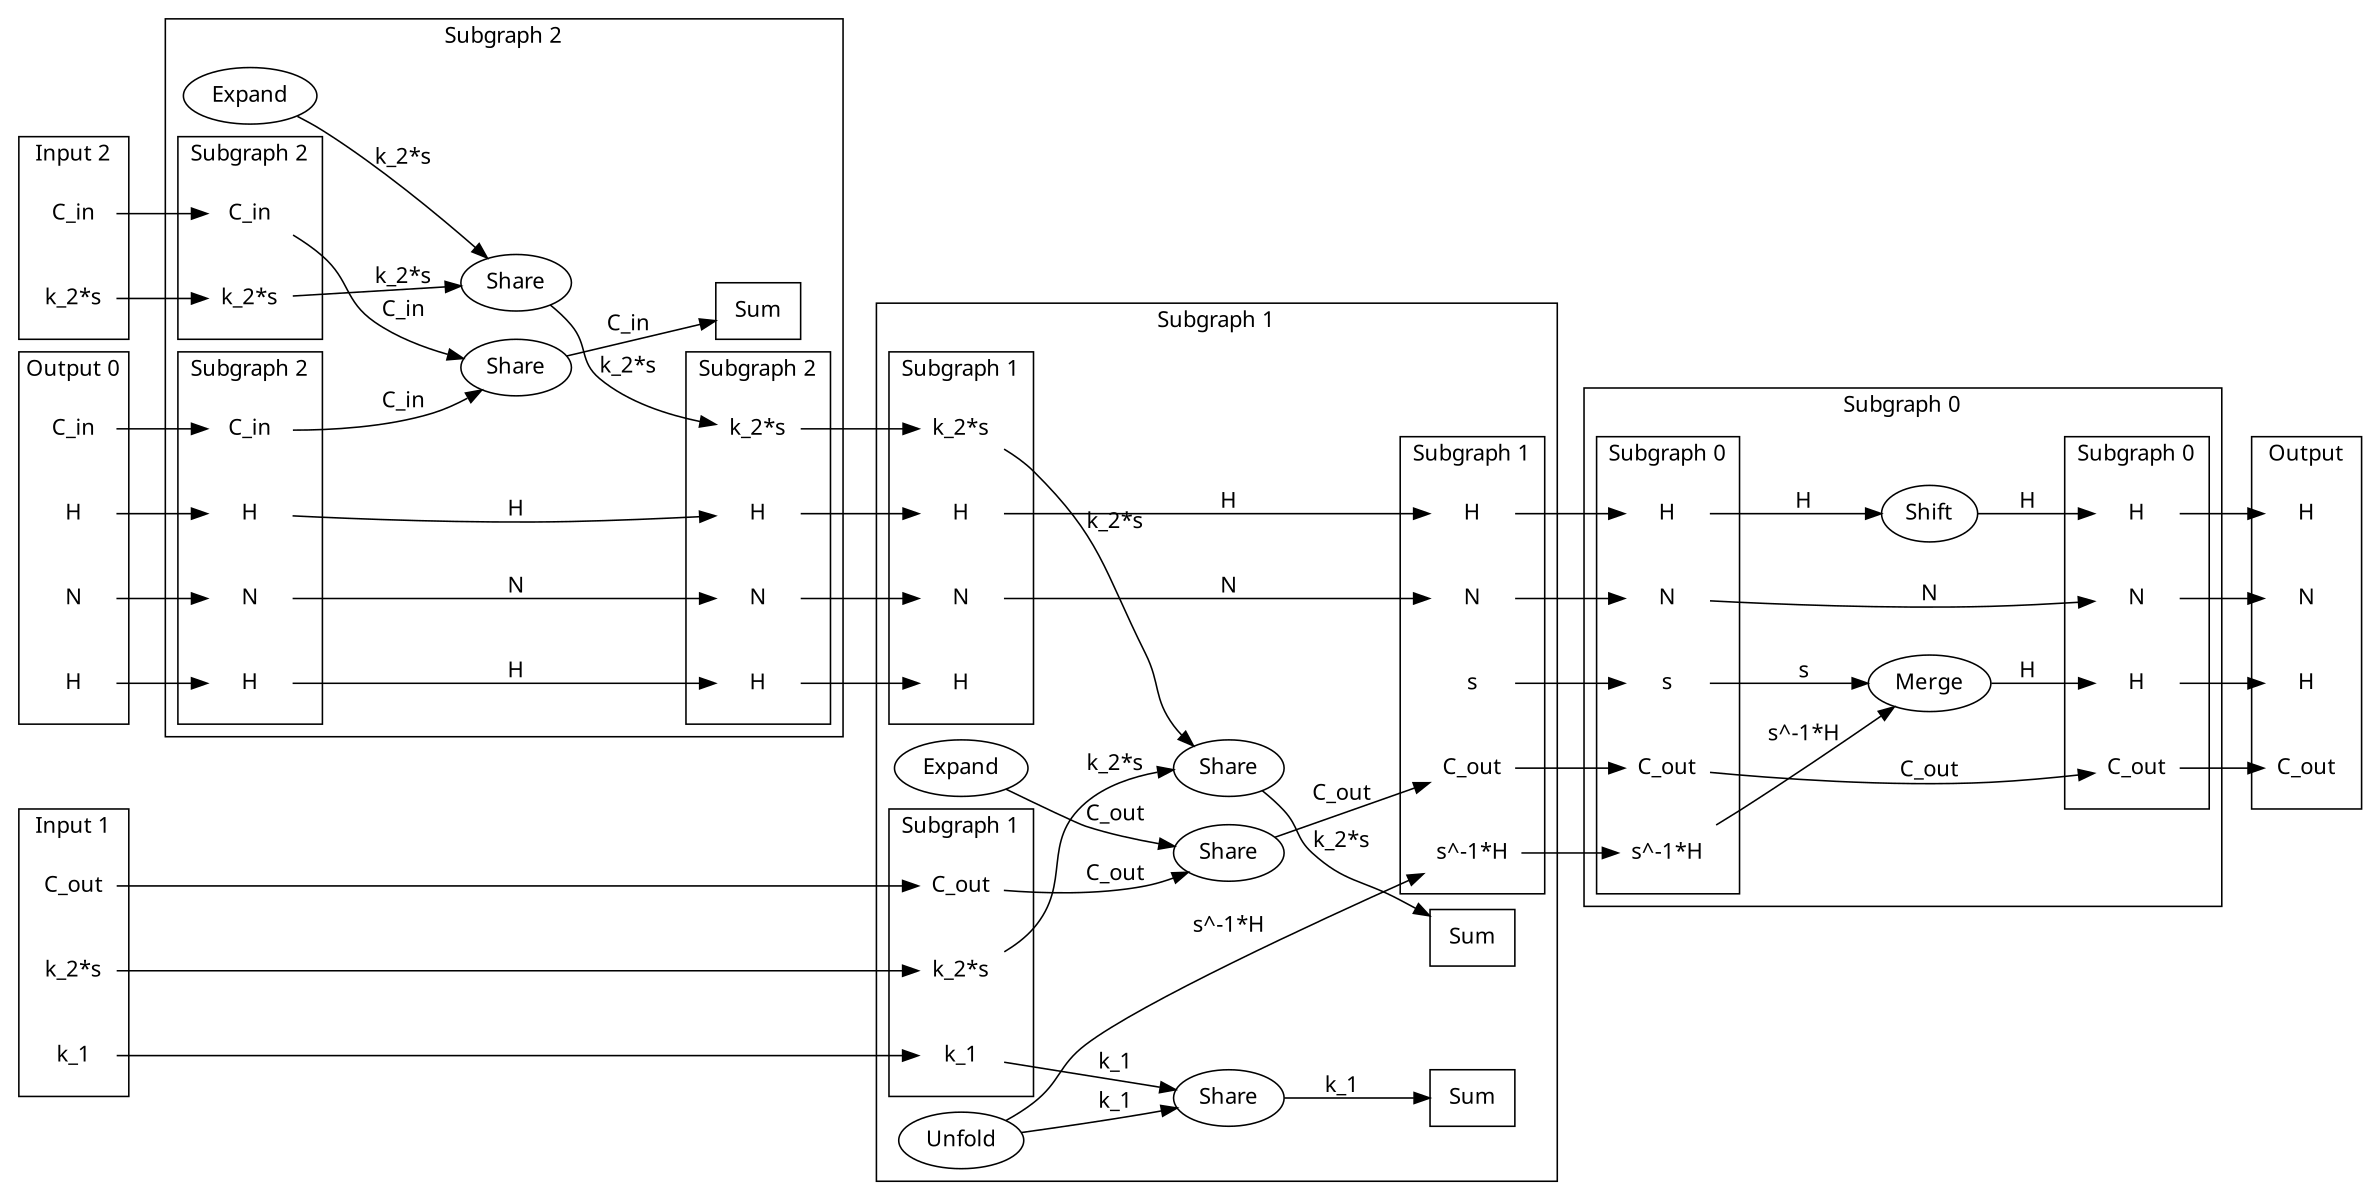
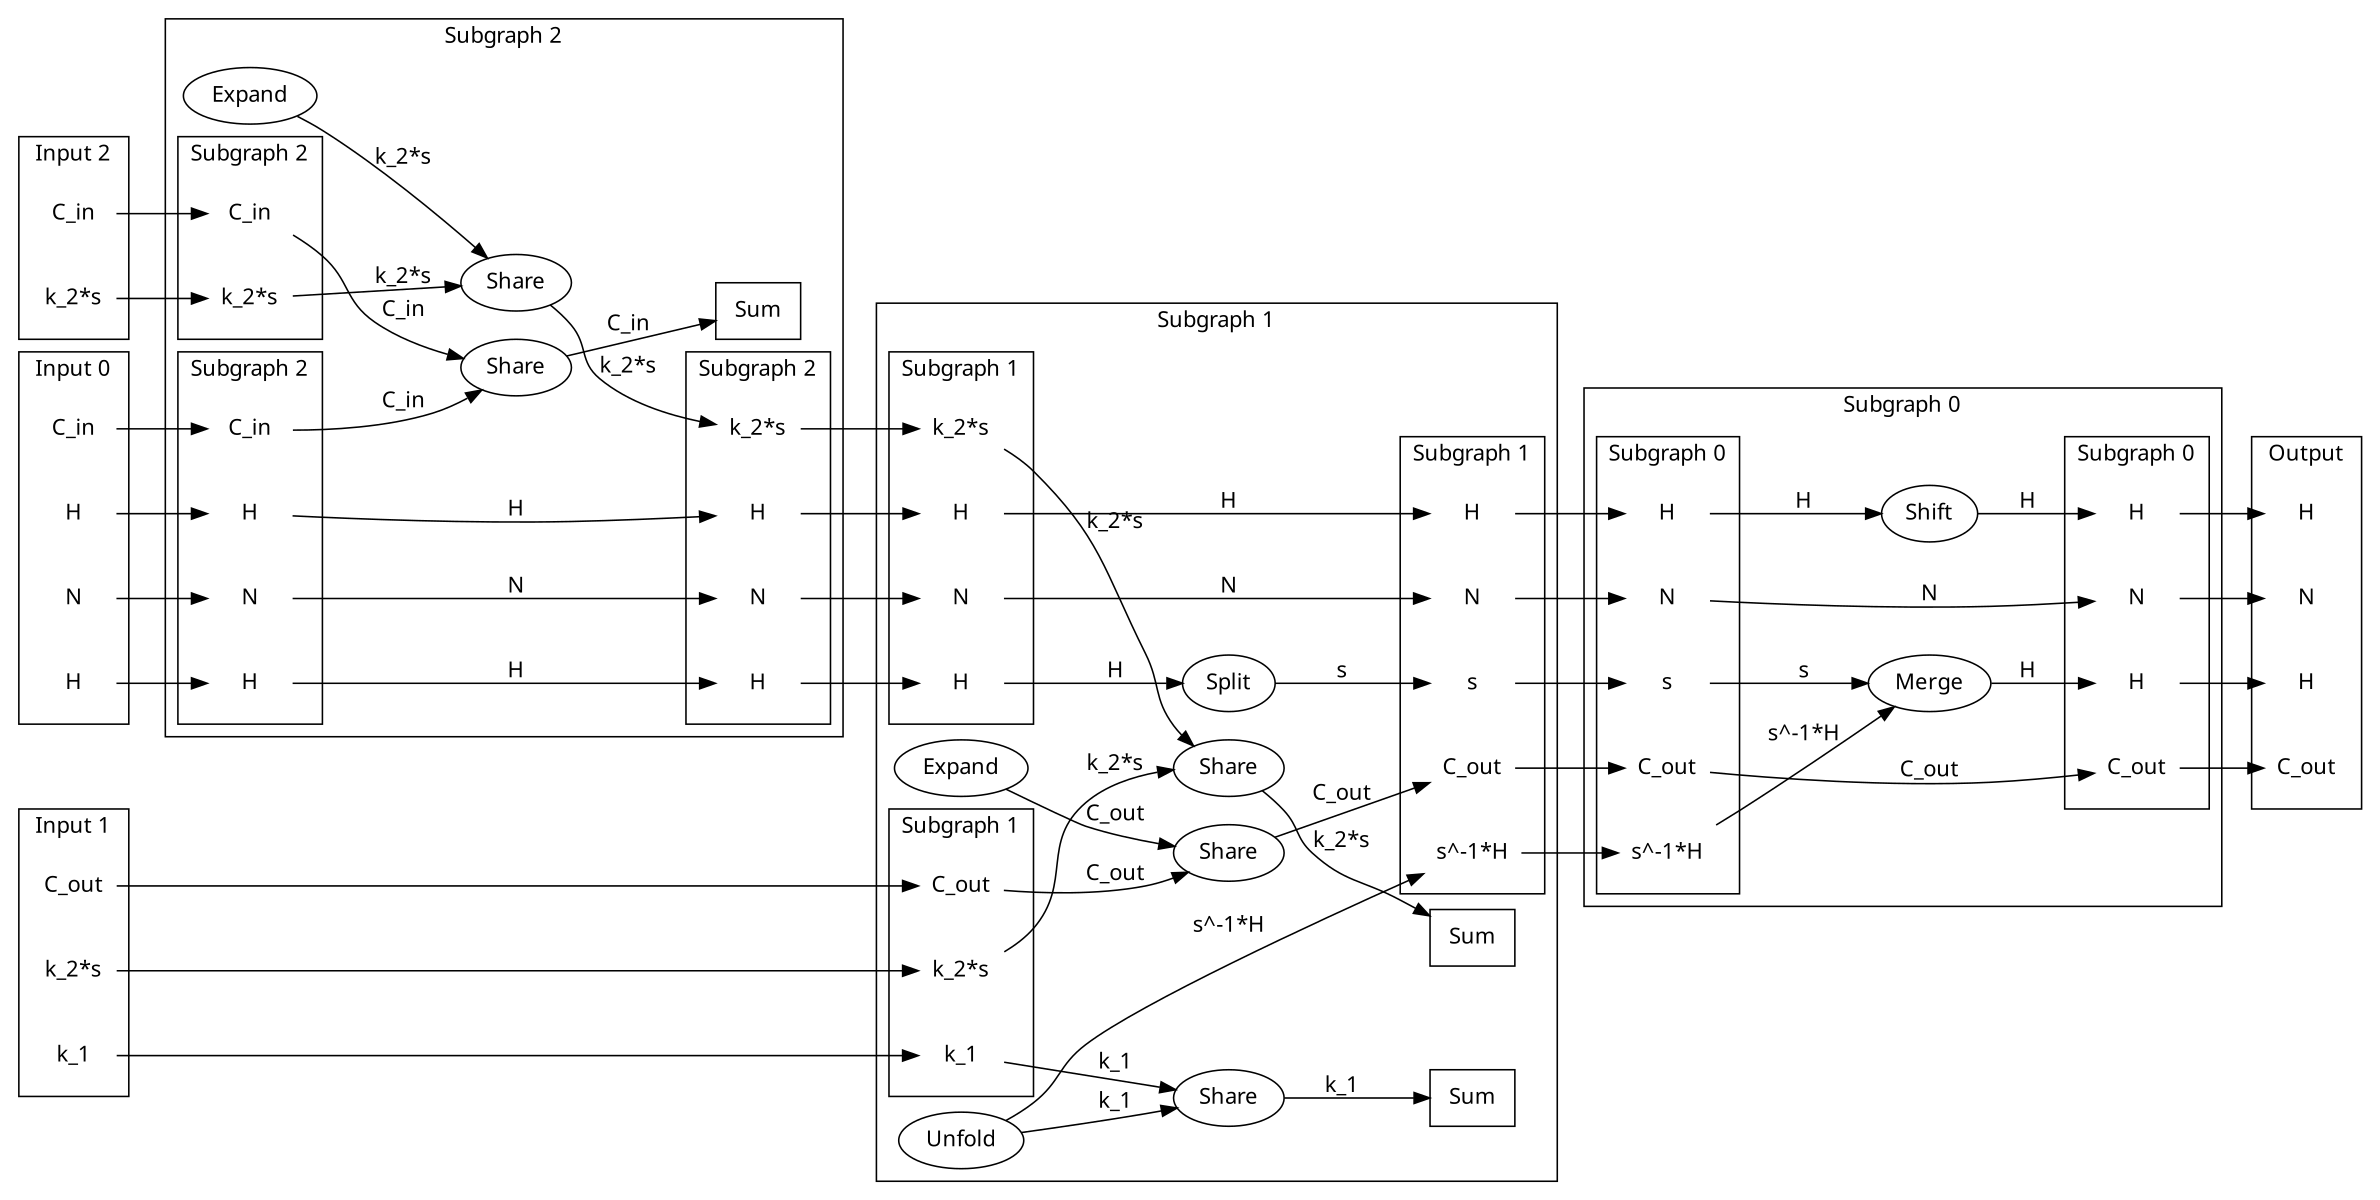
(74, 370) -> (74, 370)
none -> (1229, 683)
